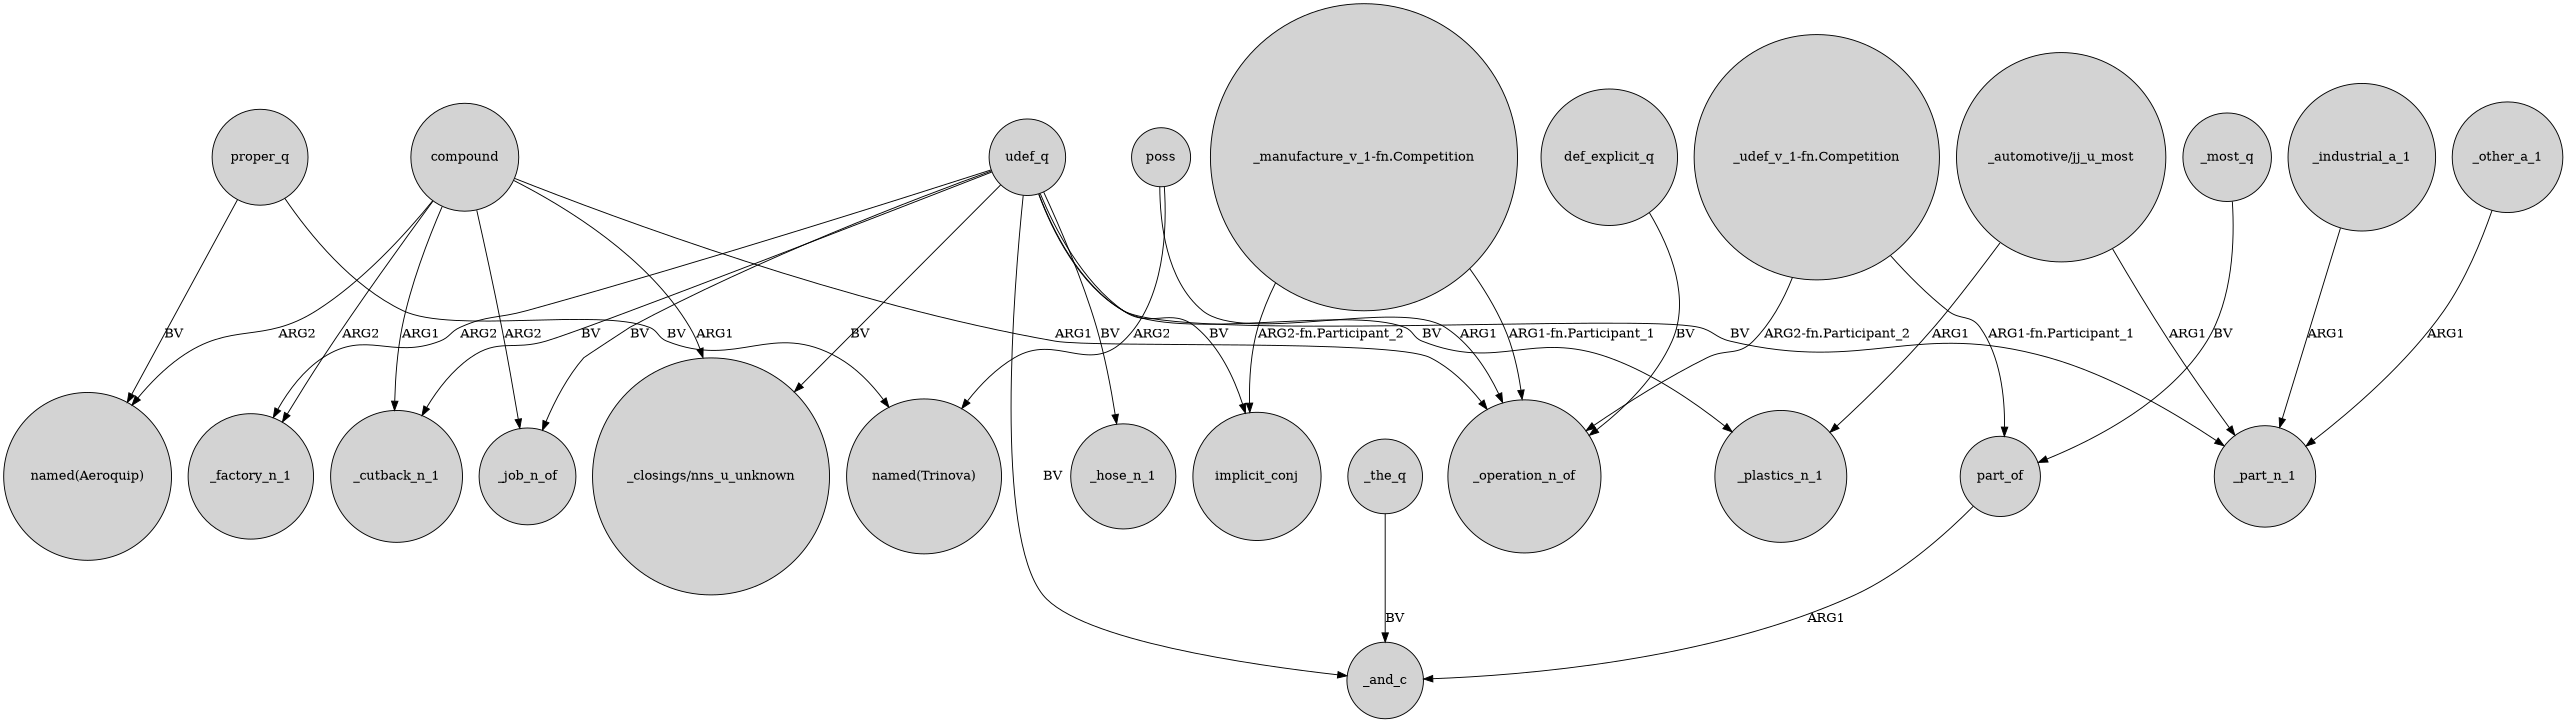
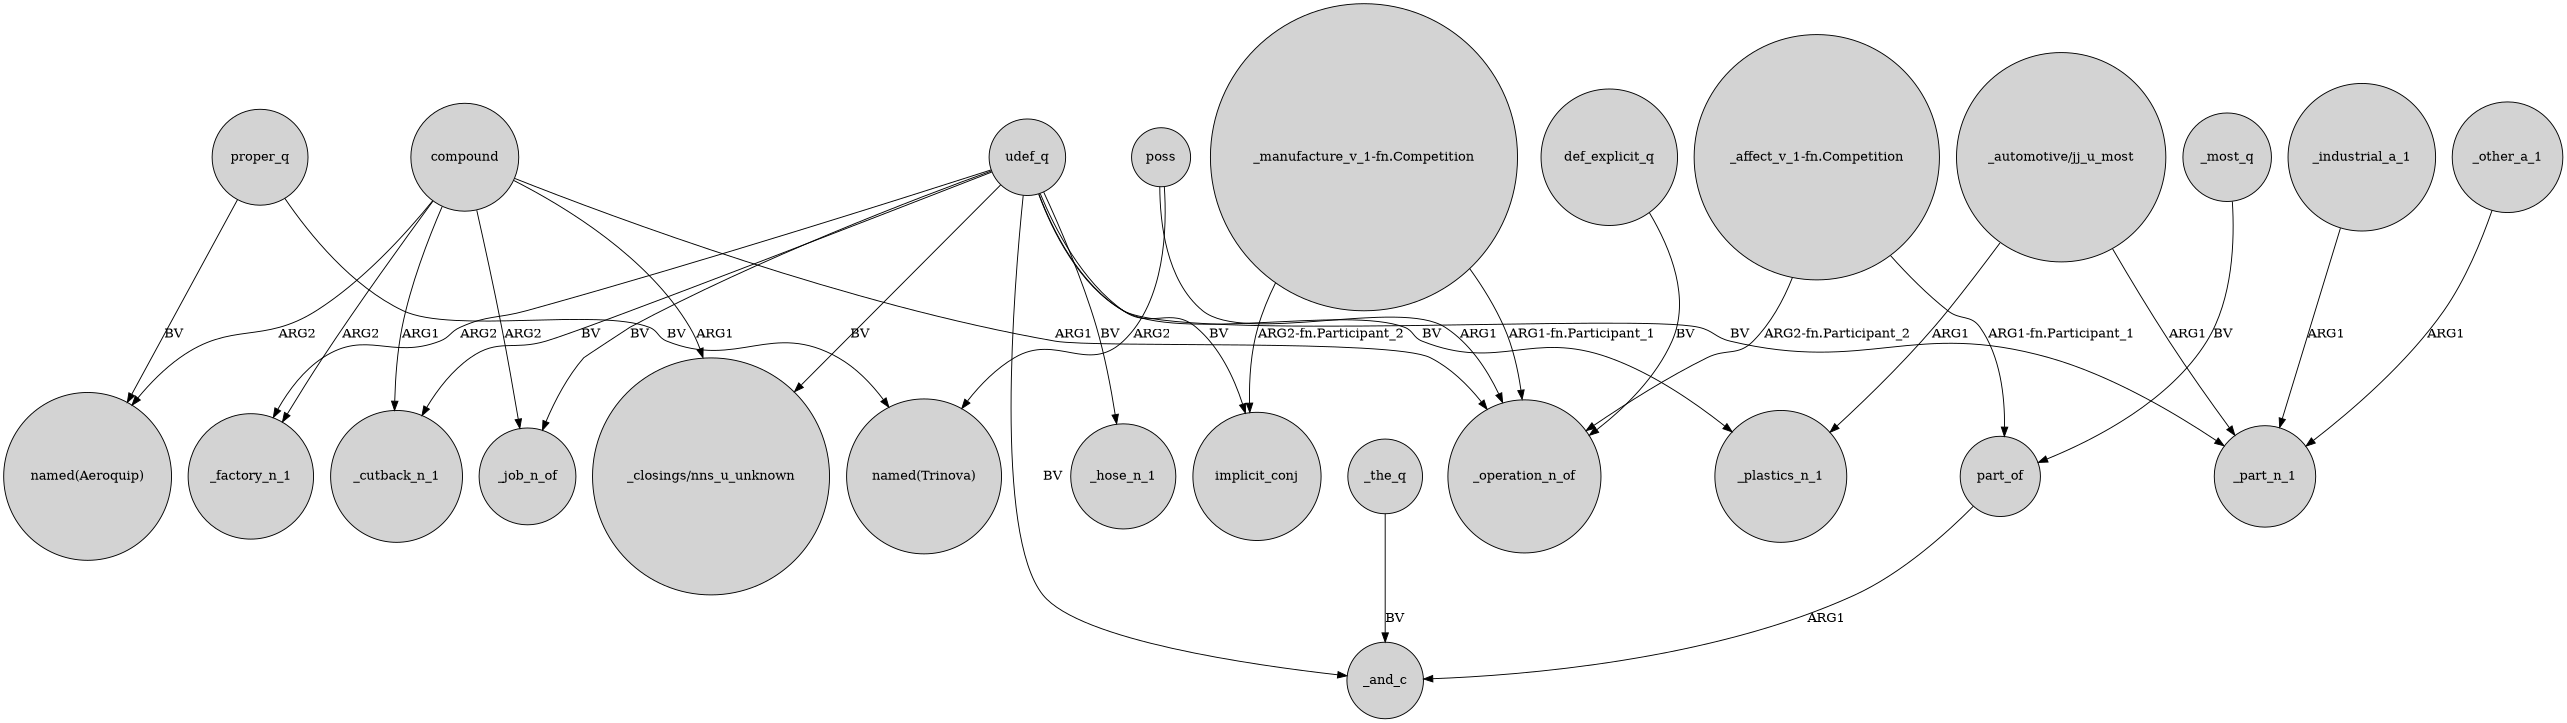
(1817, 157) -> (1817, 157)
